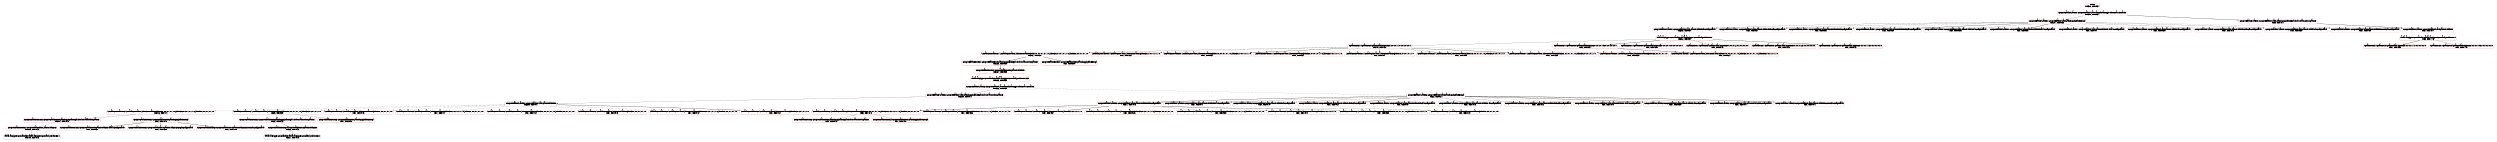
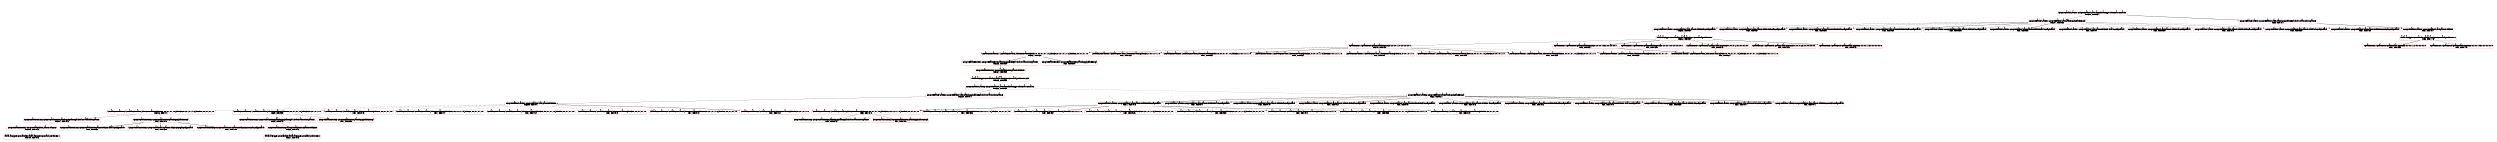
(2092, 5) -> none
